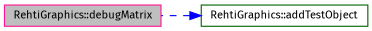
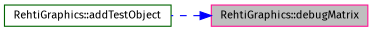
(176, 16) -> (186, 16)
